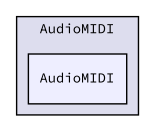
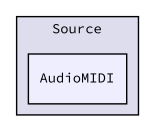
(78, 30) -> (78, 30)
